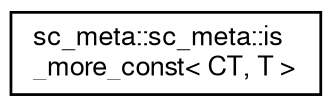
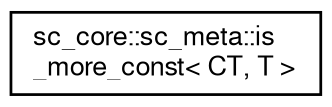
(166, 53) -> (166, 53)
